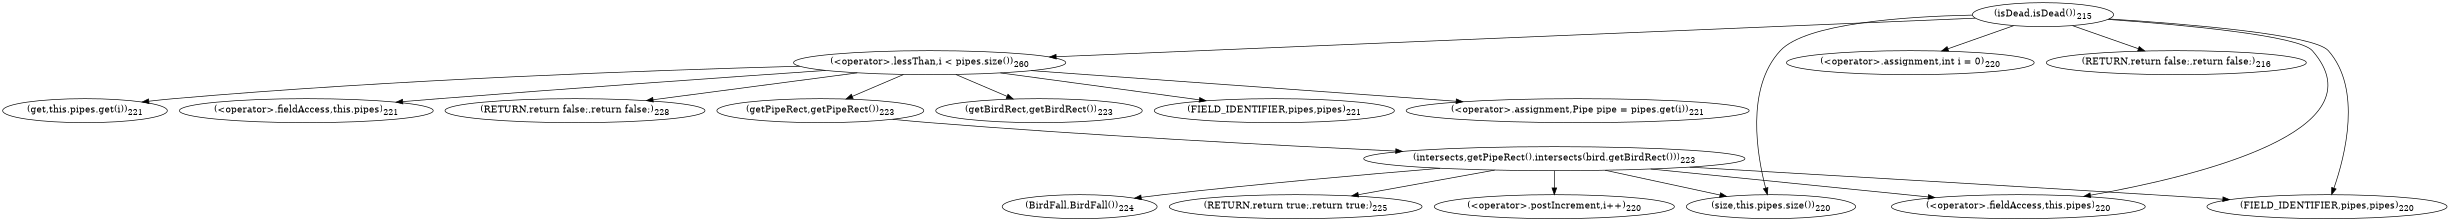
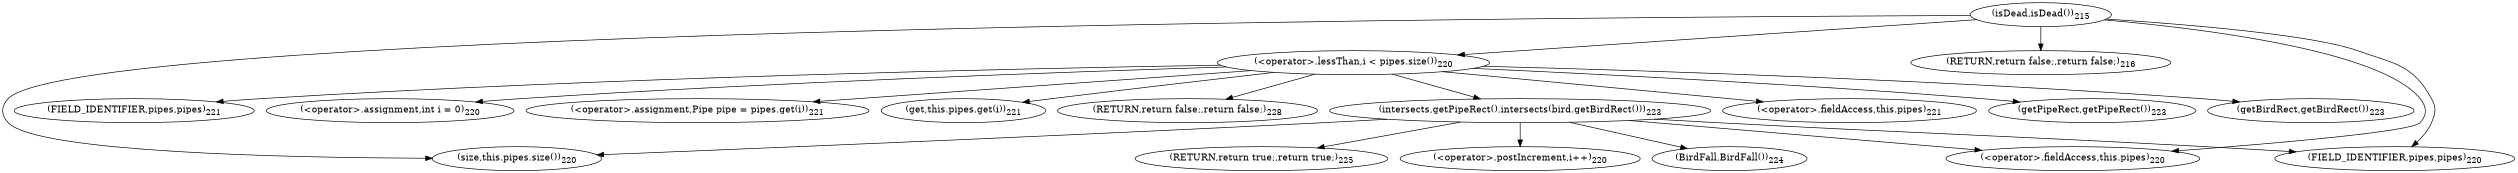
(1981, 37) -> (854, 81)
(1021, 62) -> (1445, 62)
(1144, 138) -> (1433, 86)
